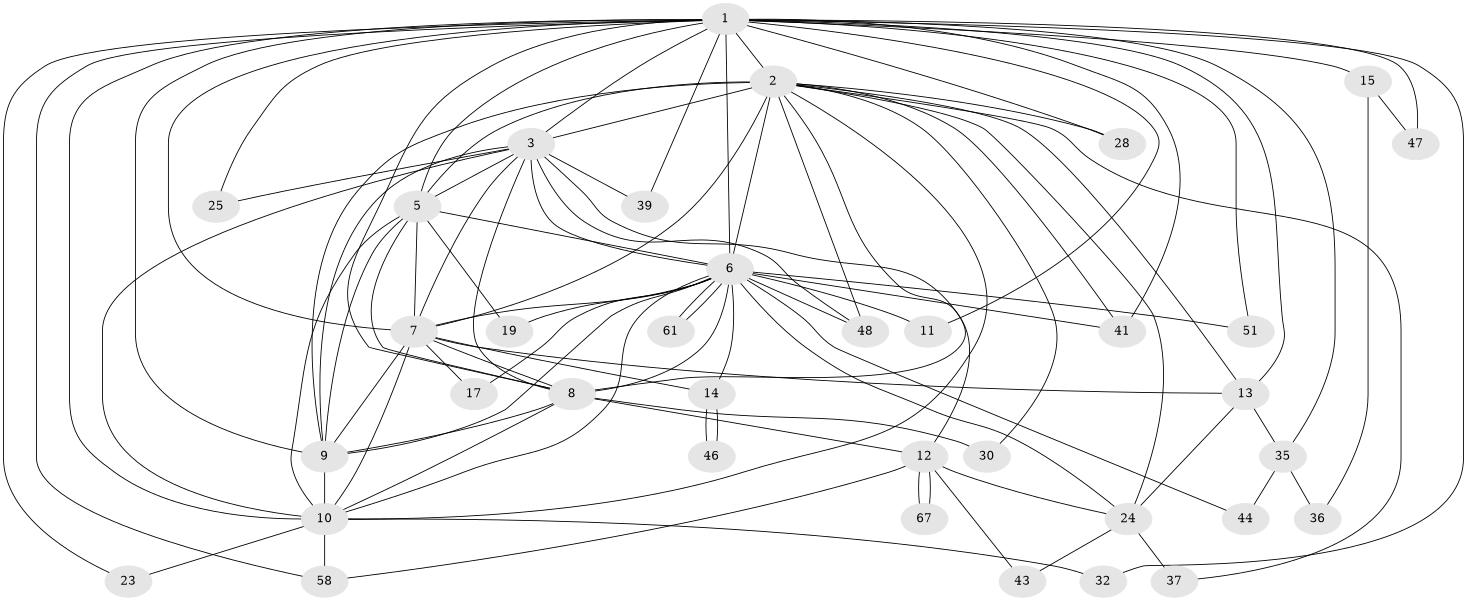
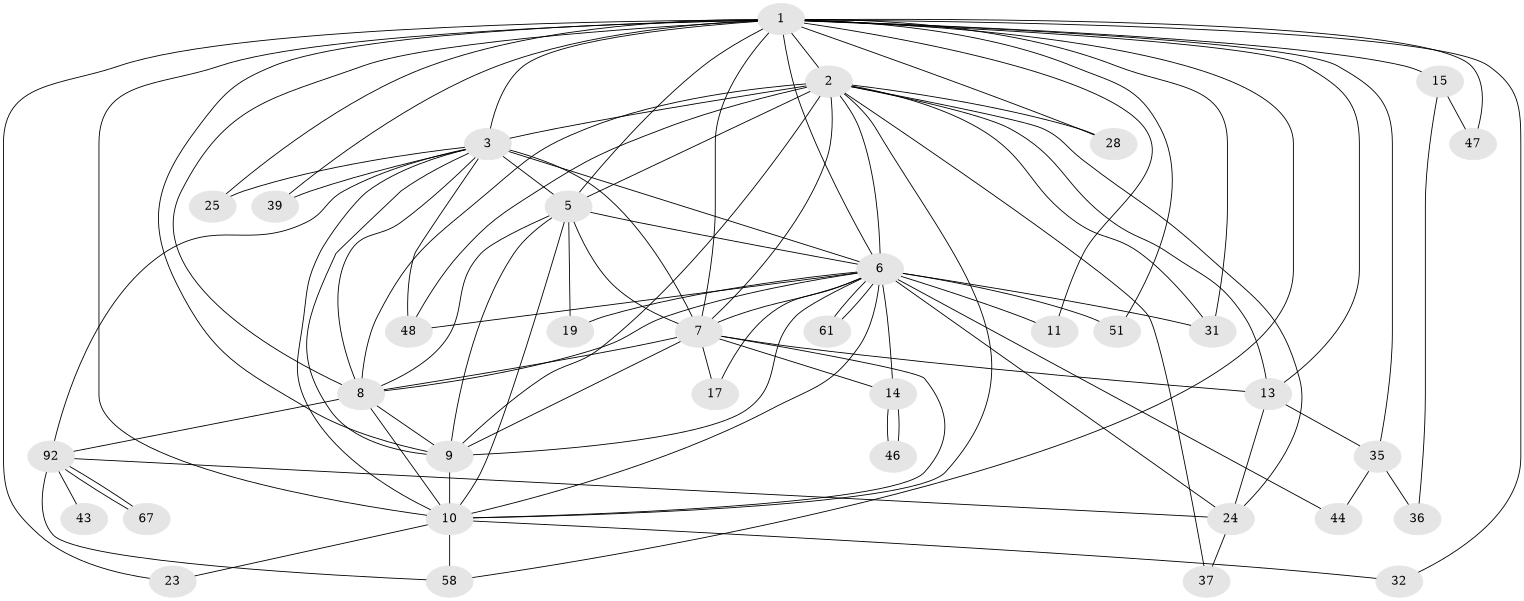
(1122, 332) -> (1213, 332)
(924, 457) -> (51, 457)
(987, 457) -> none
(1076, 550) -> none
